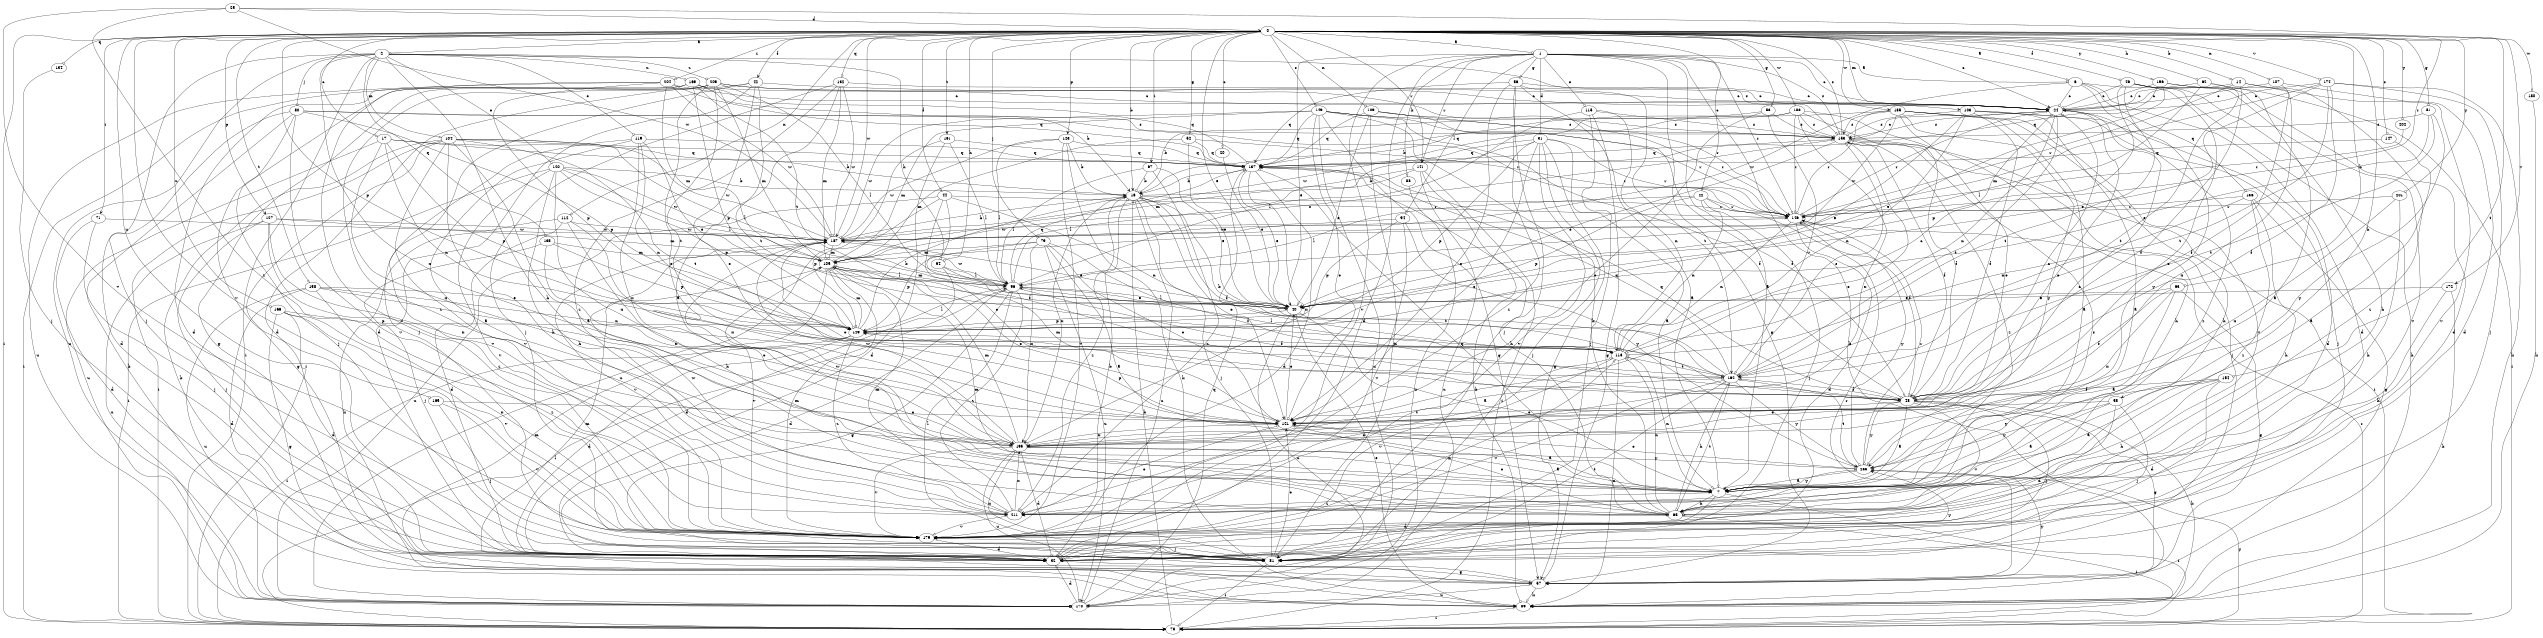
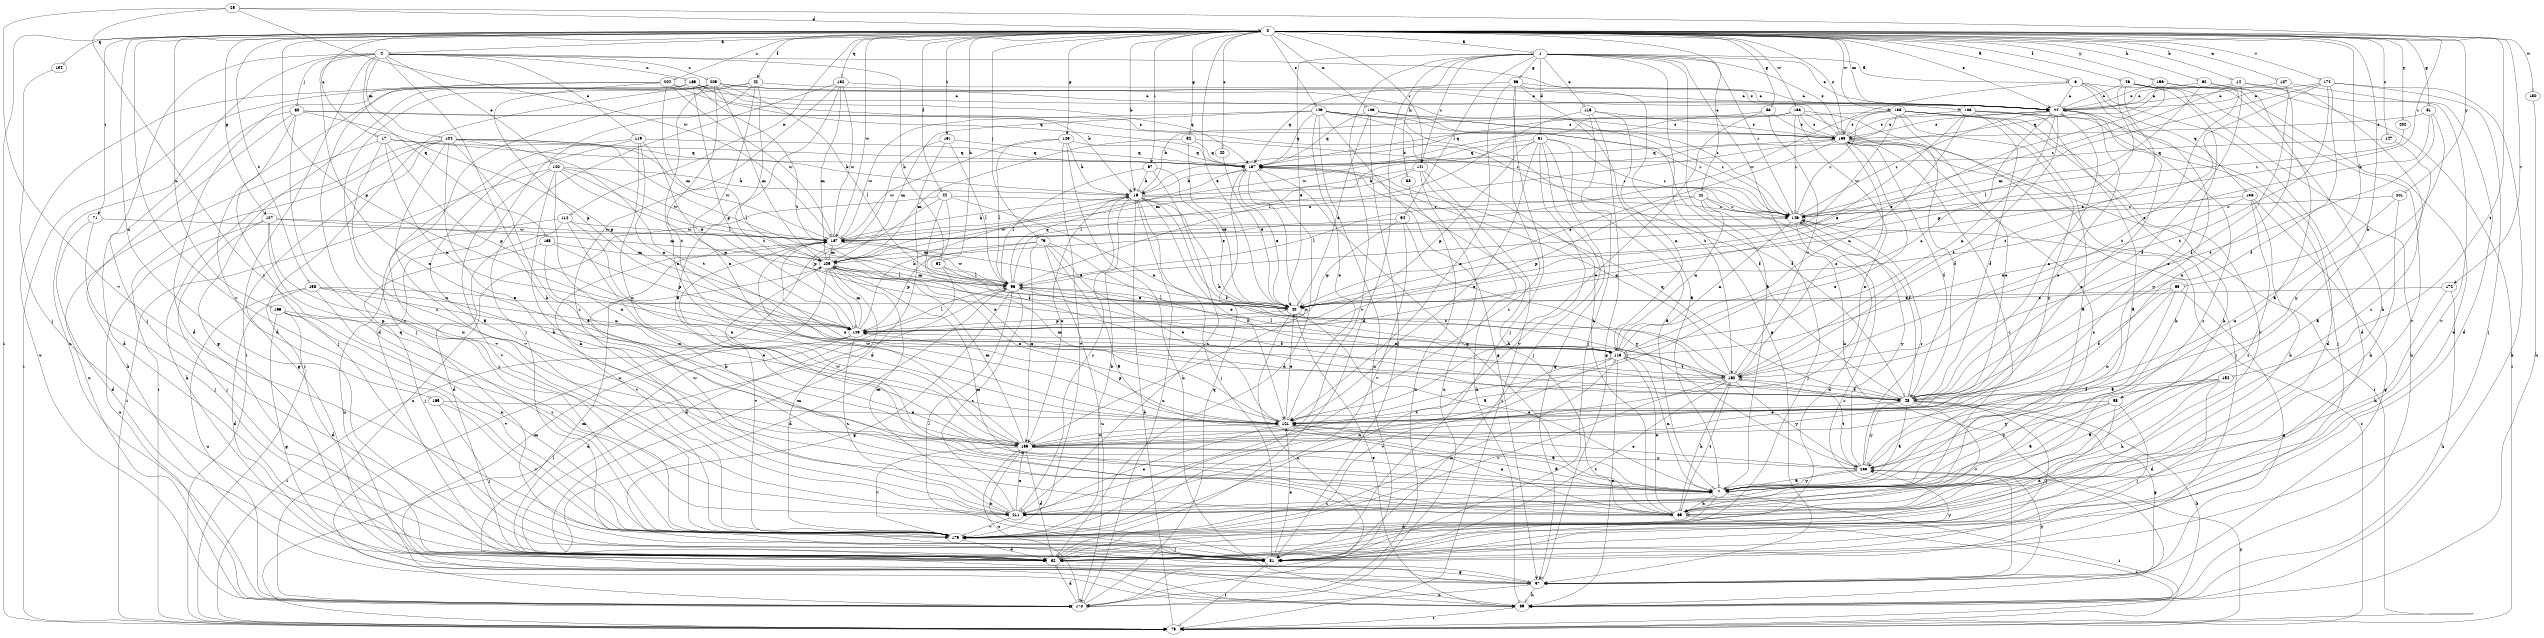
(976, 108) -> (976, 108)
(401, 333) -> (401, 333)
